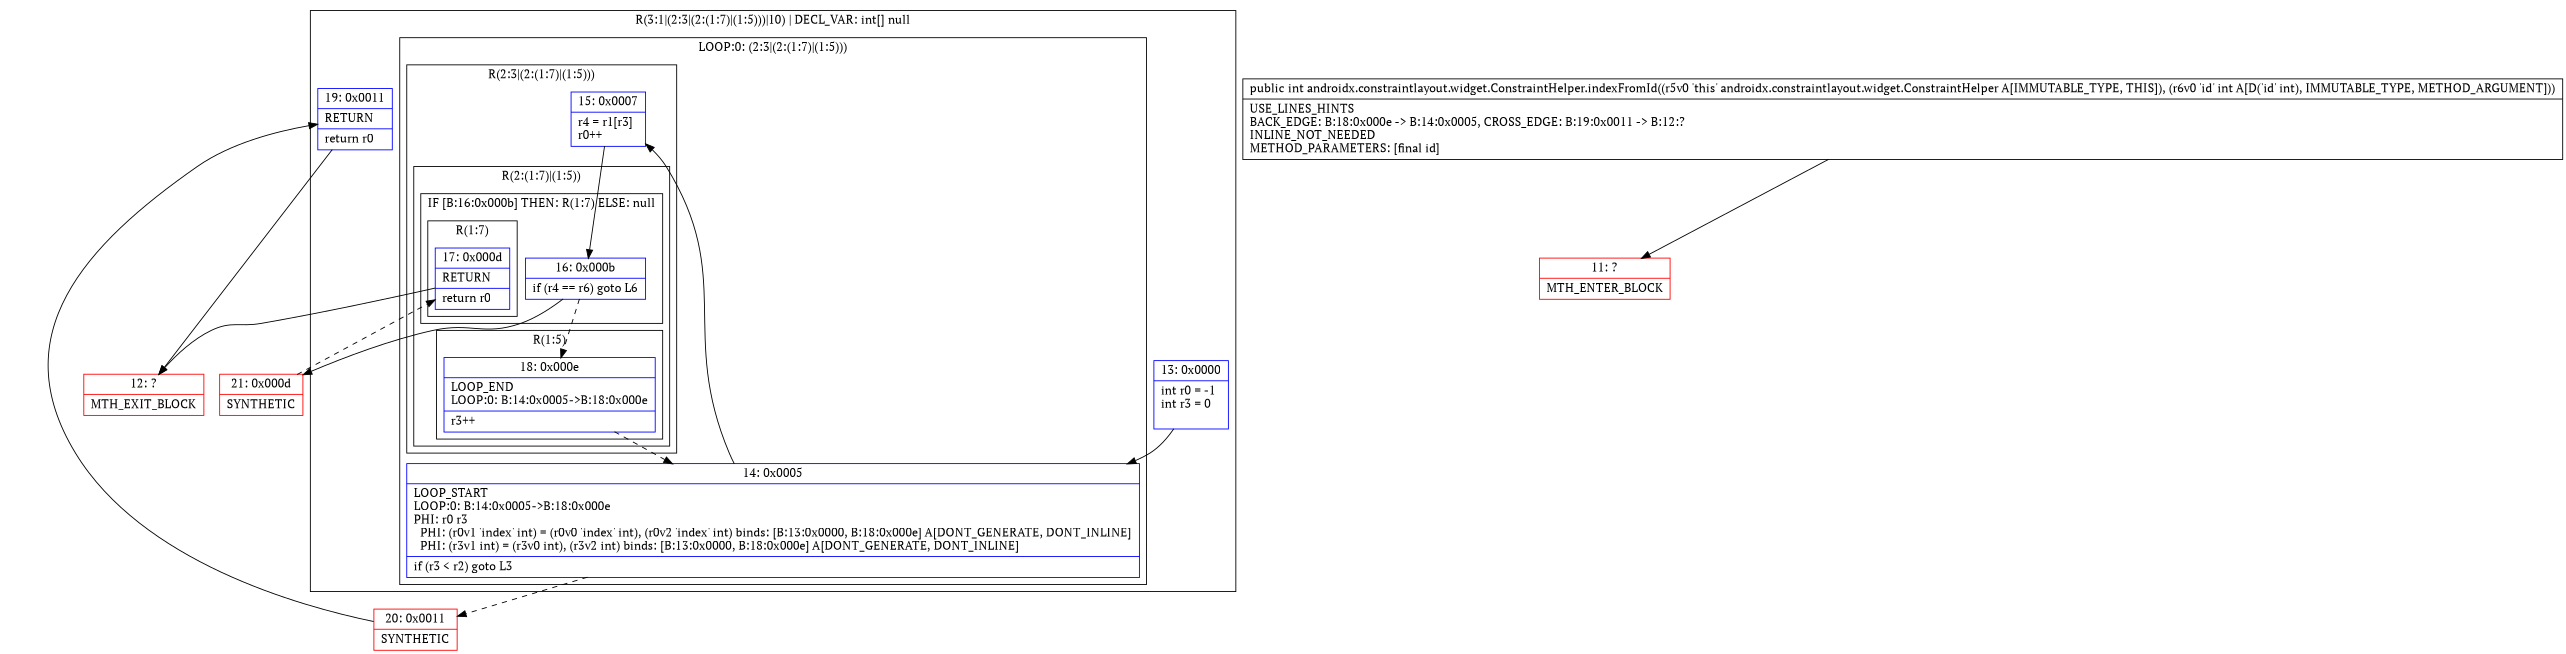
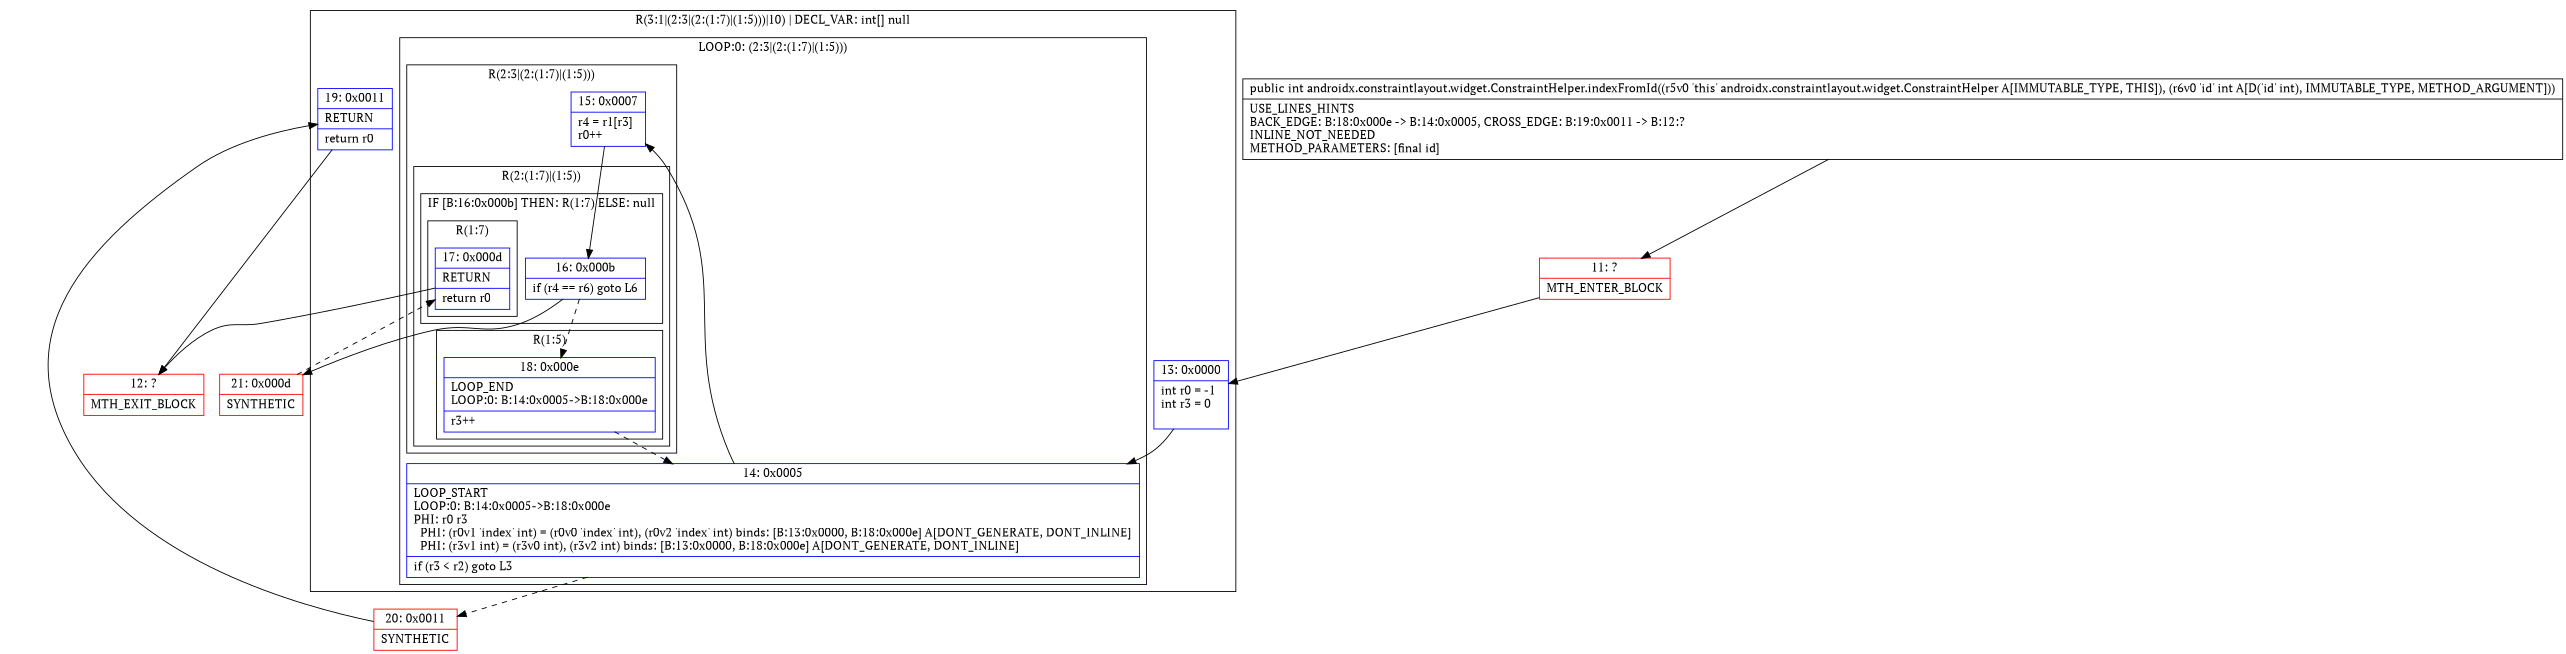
none -> (1388, 339)
